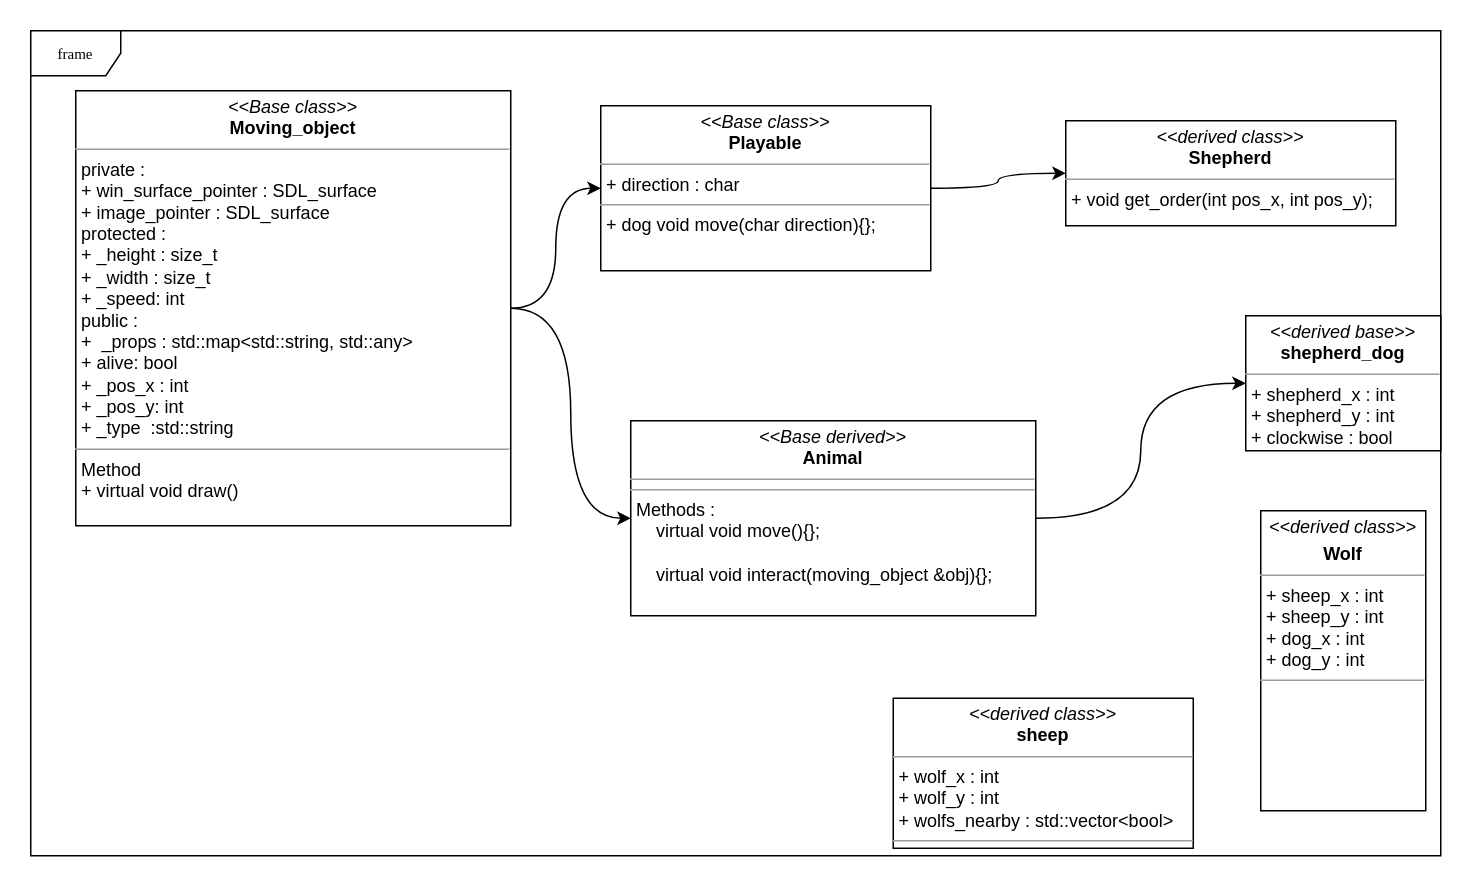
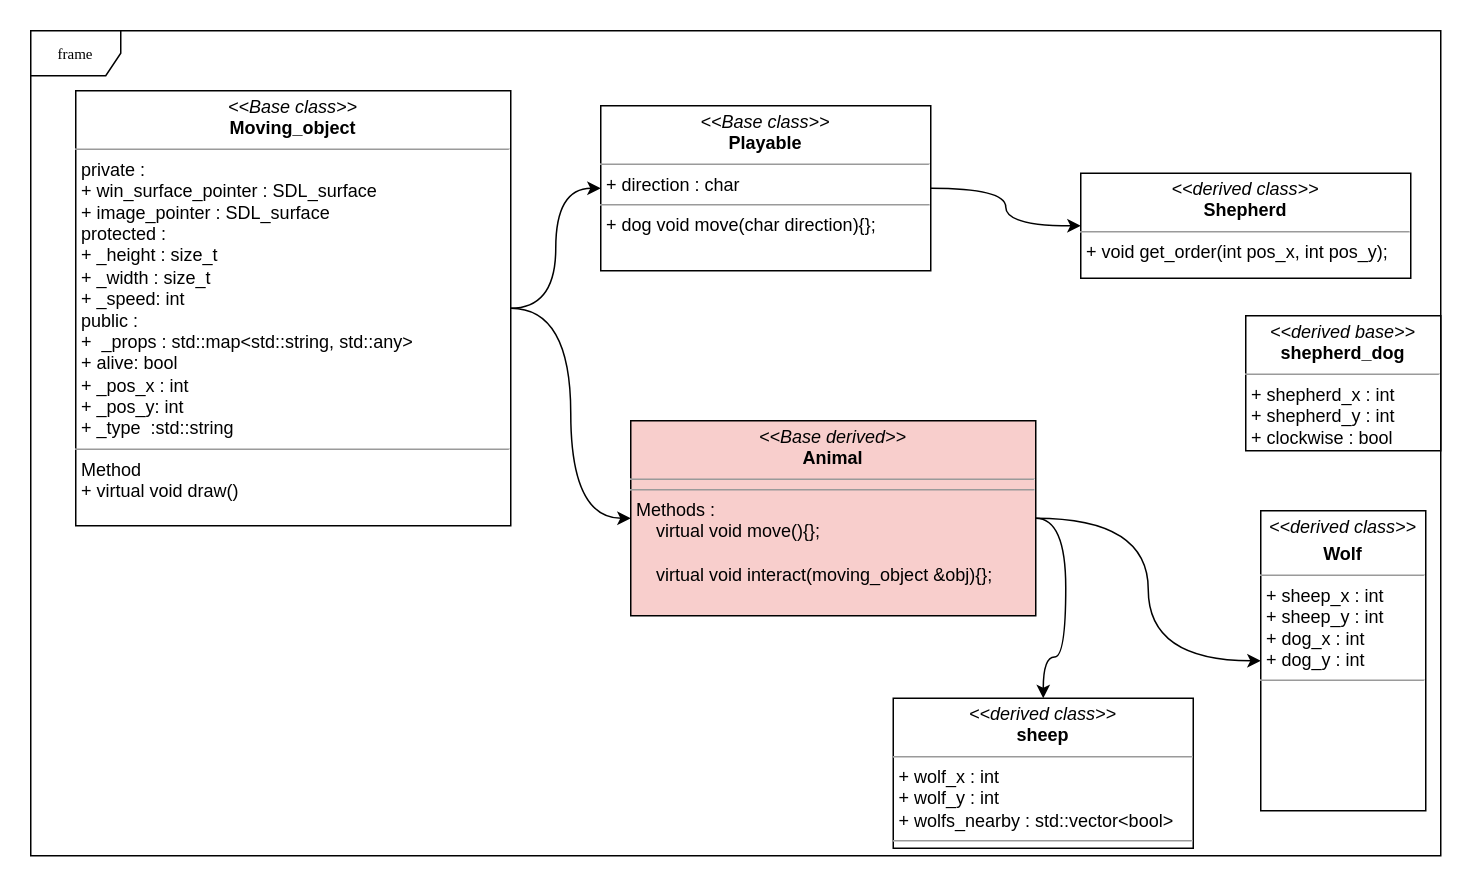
(1231, 173) -> (1246, 226)
(1141, 443) -> none
(833, 518) -> (833, 518)
none -> (1149, 595)
none -> (1066, 603)
